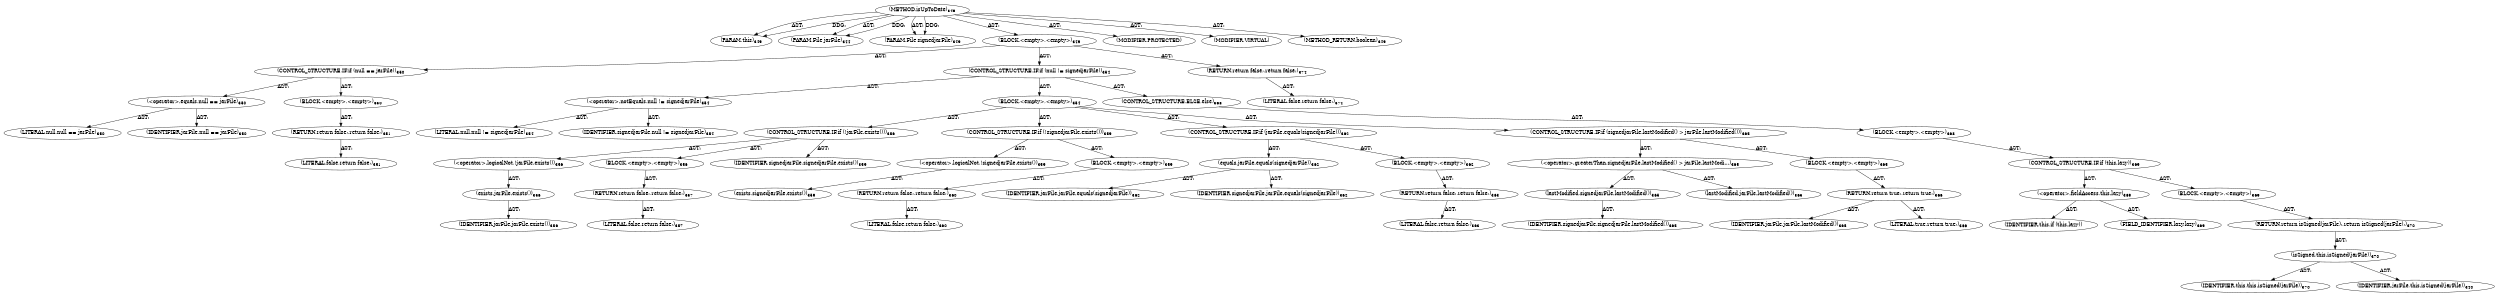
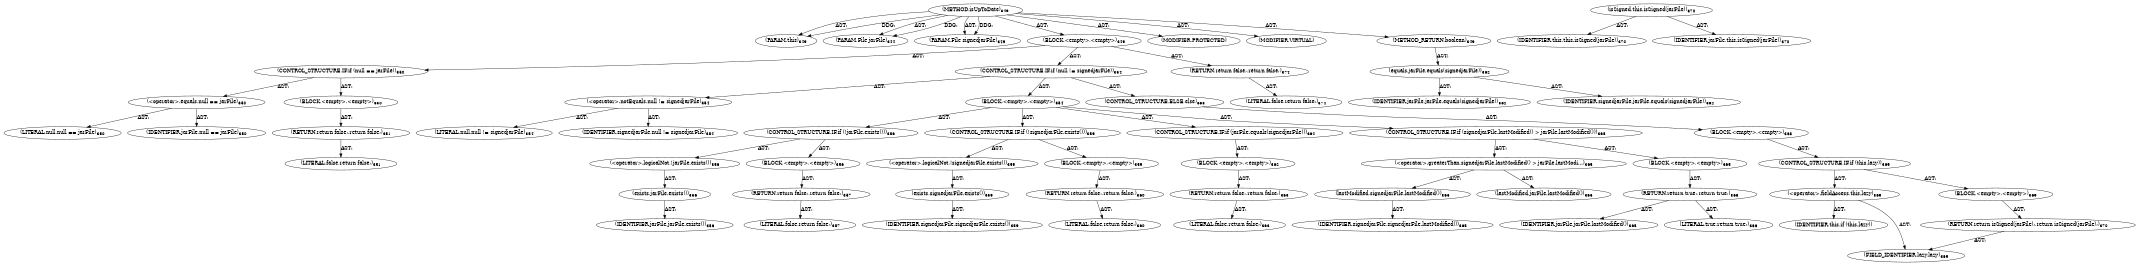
(817, 147) -> (952, 208)
(1269, 147) -> (1436, 54)
(2335, 239) -> (1968, 240)
(2469, 286) -> (1786, 40)
